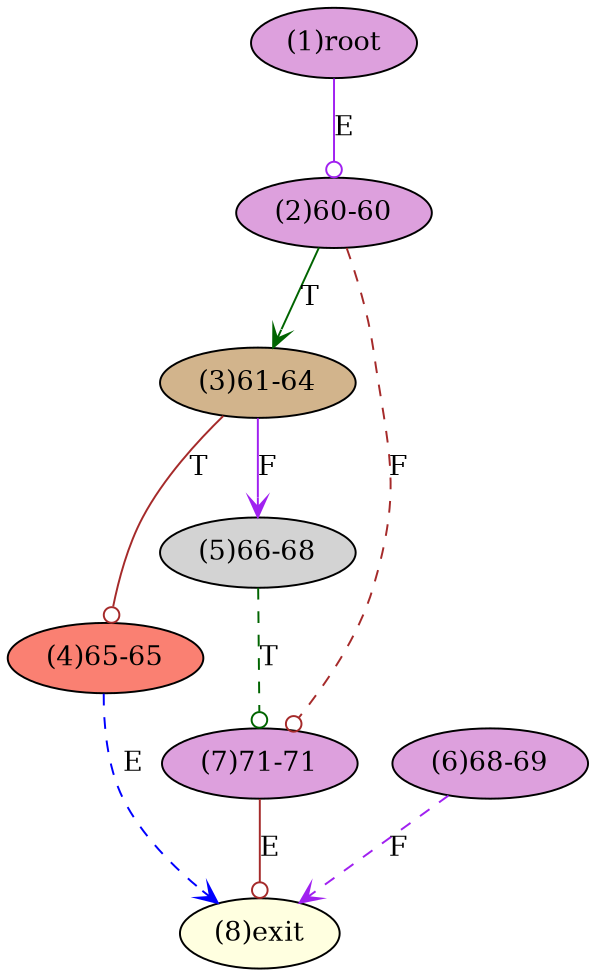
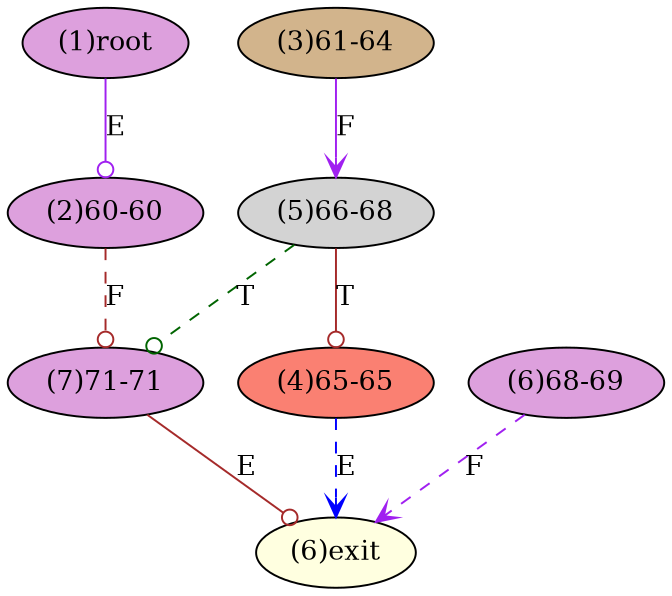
(300, 288) -> none
(152, 502) -> (336, 290)
(260, 933) -> (336, 553)
